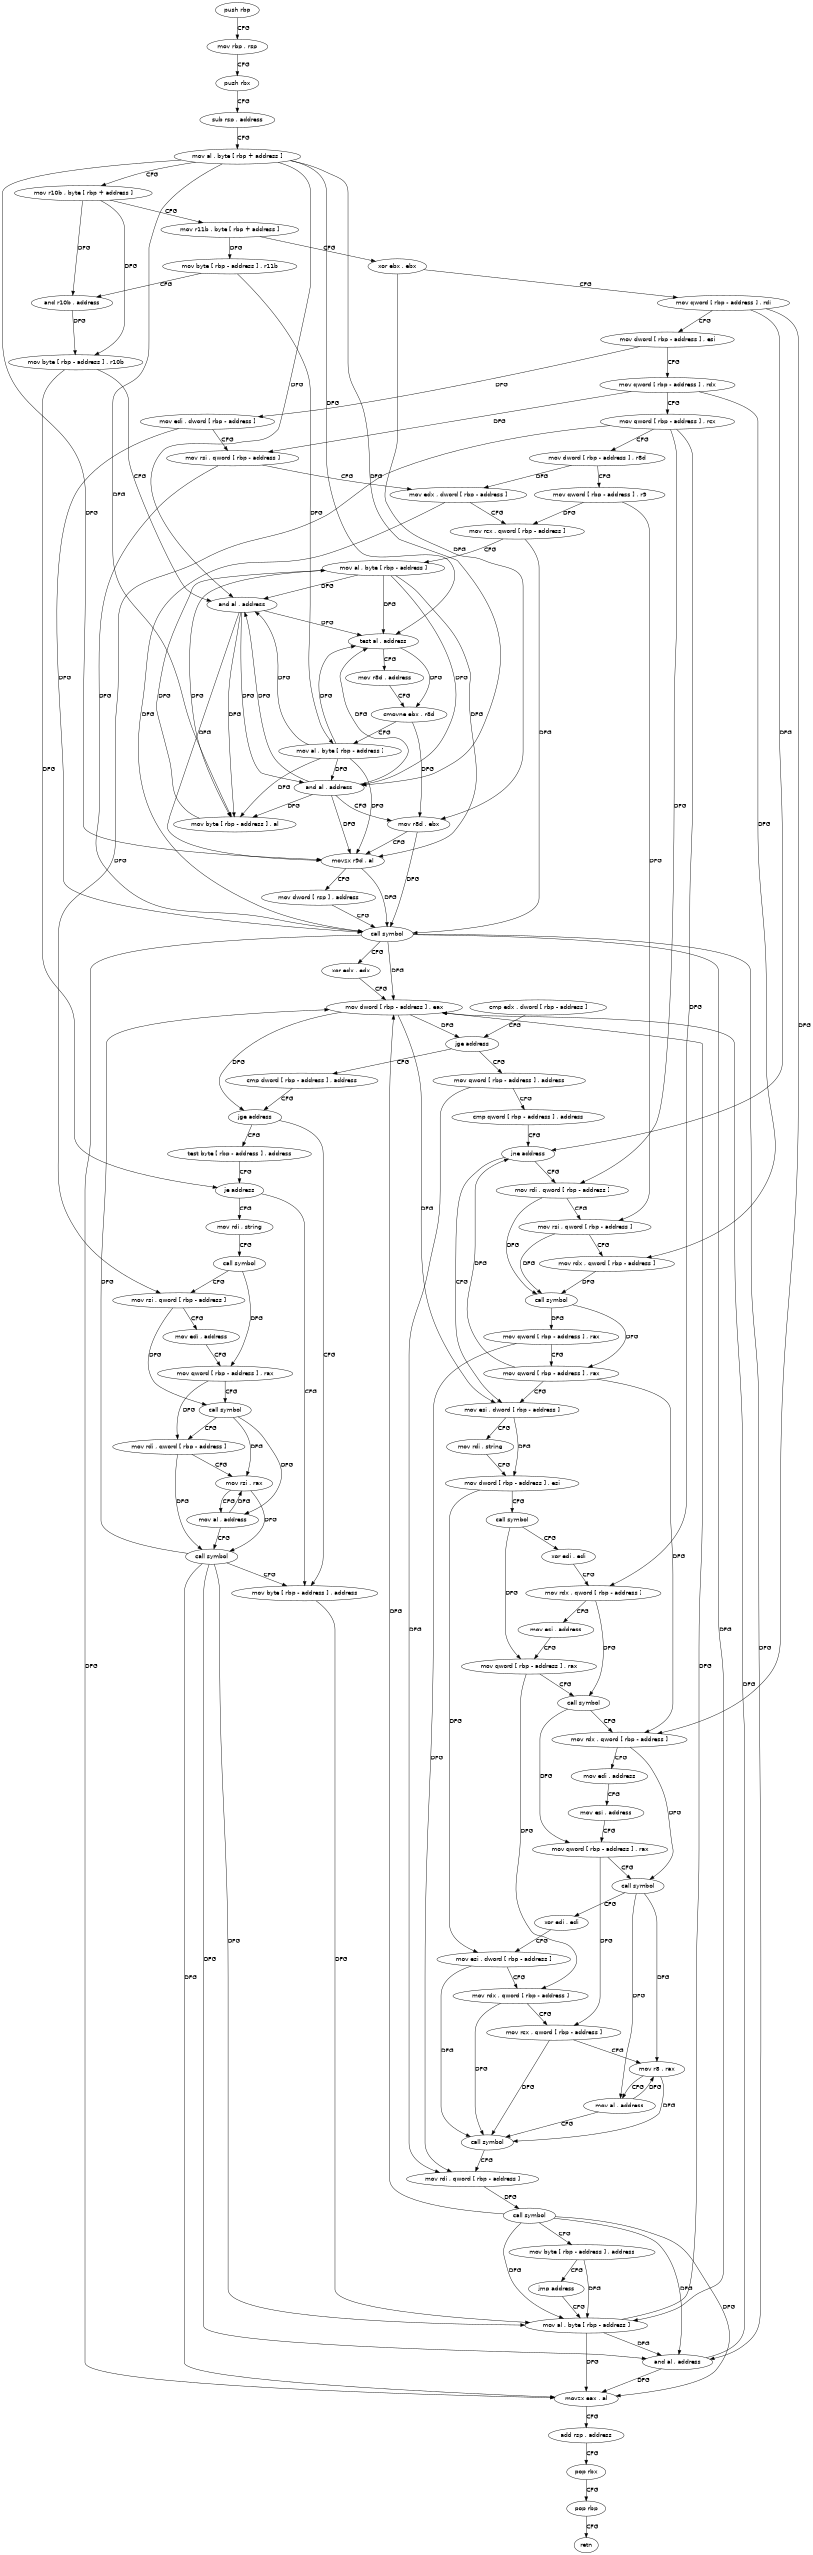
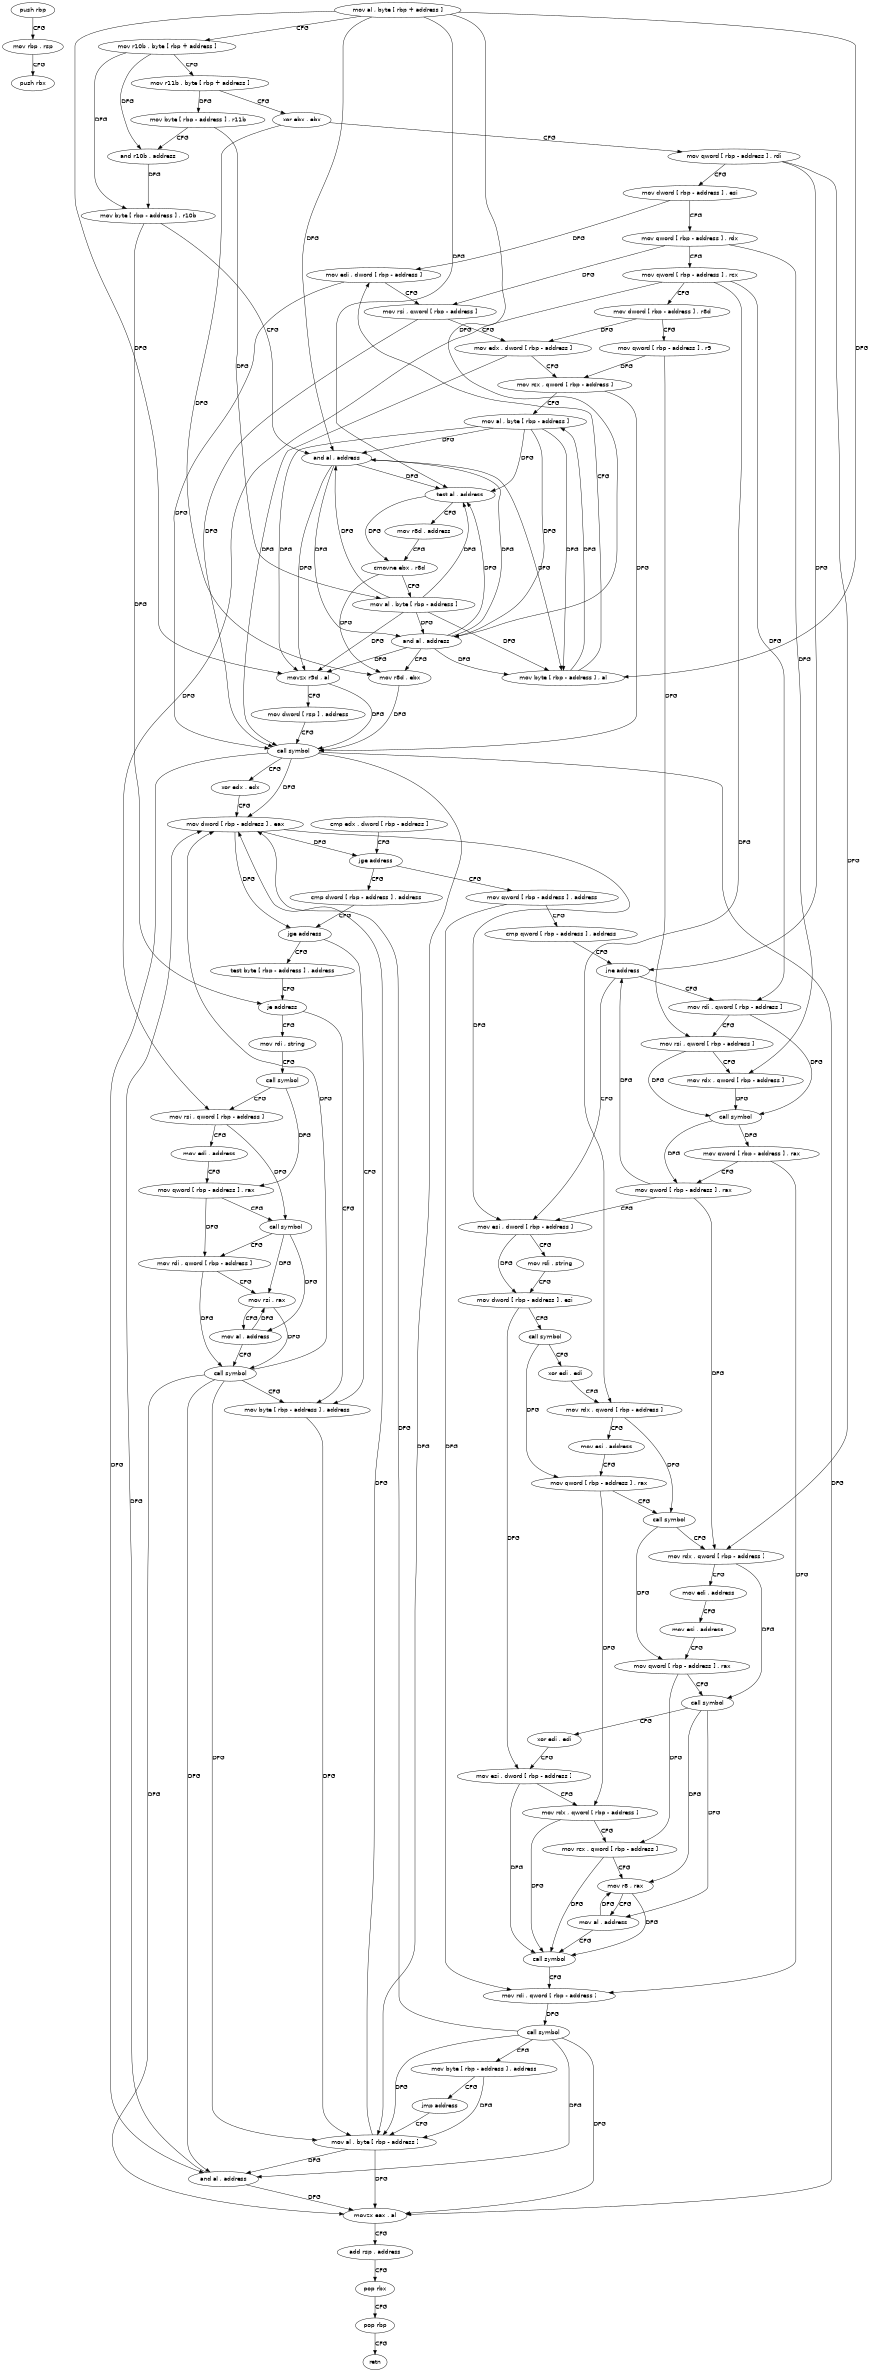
(237, 120) -> none
none -> (576, 409)
(389, 842) -> none
